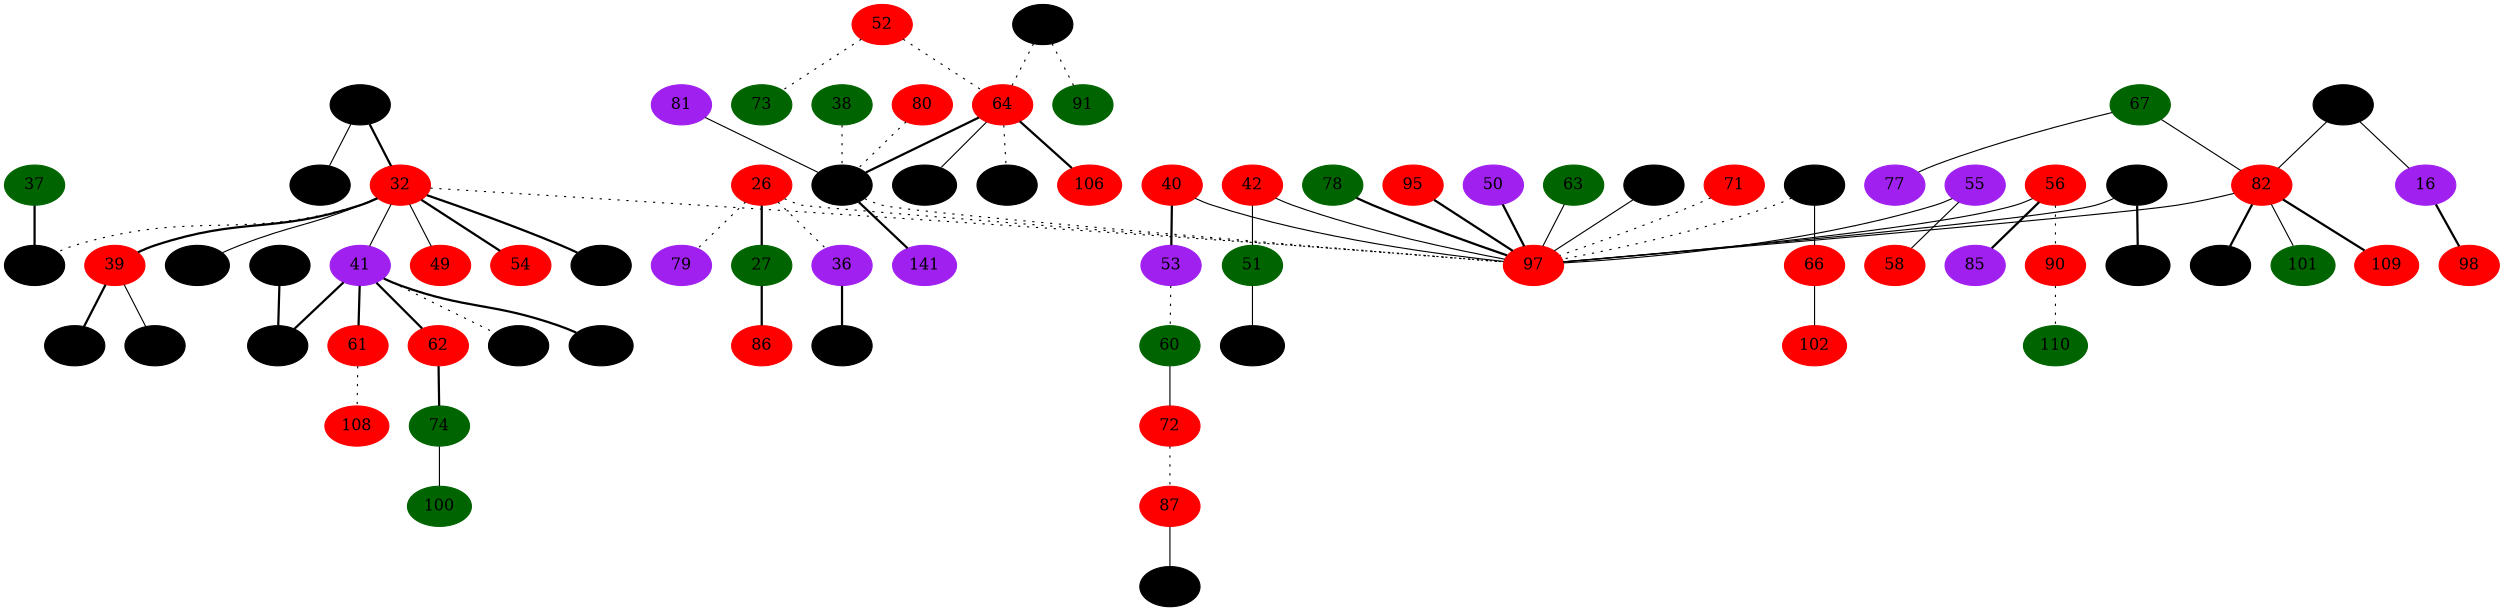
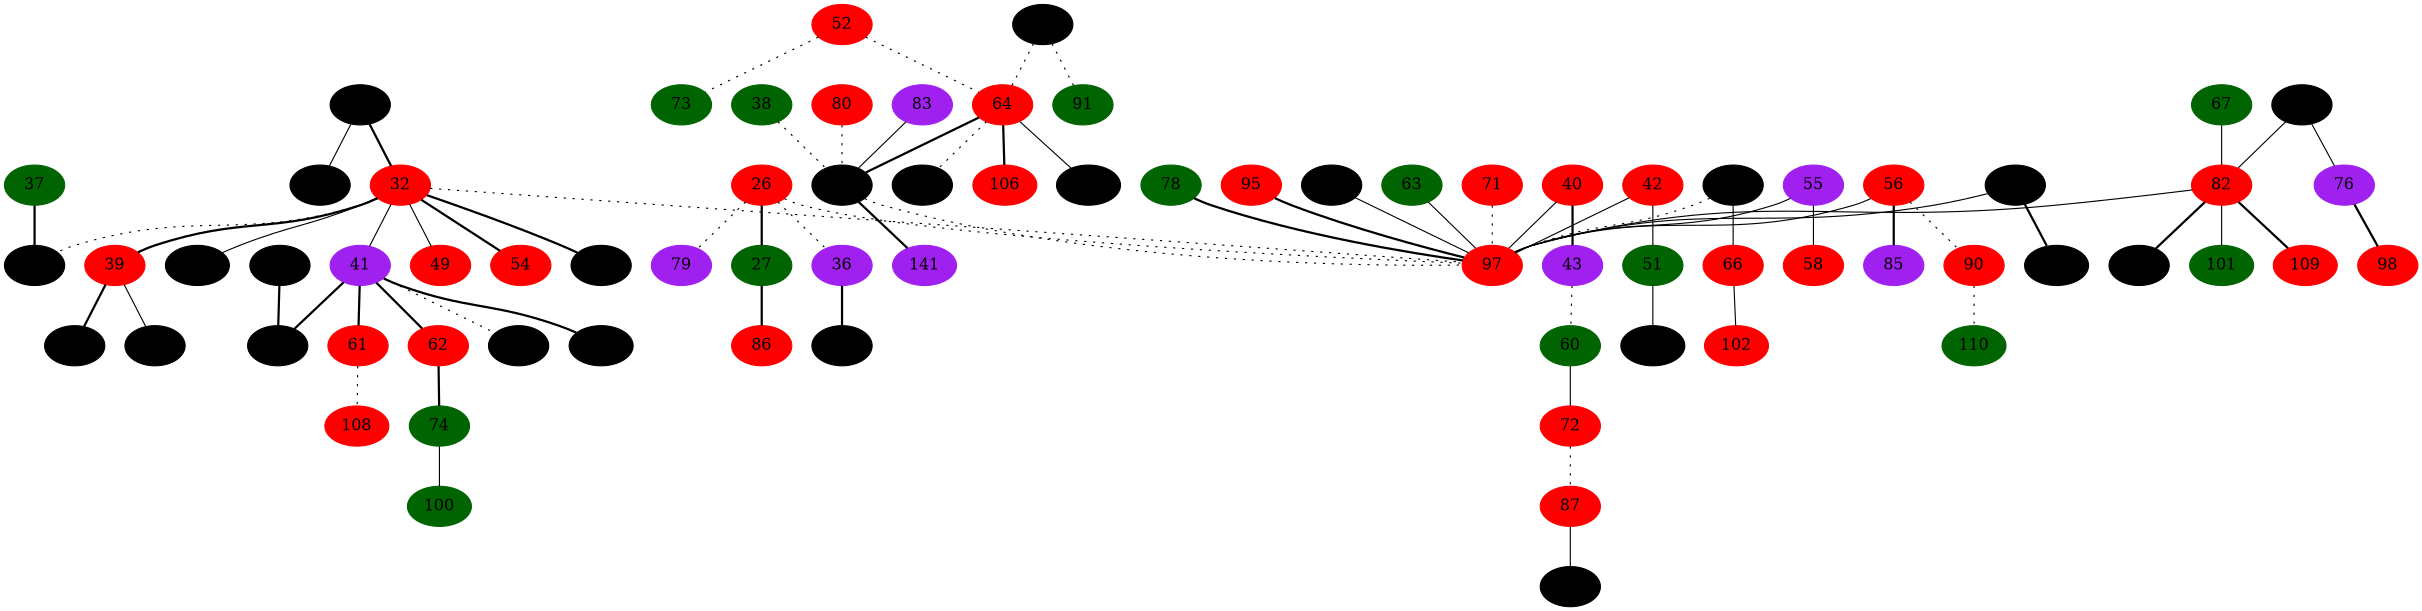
(681, 105) -> (922, 105)
(1493, 185) -> none
(1895, 185) -> none
(2426, 185) -> (2344, 185)
(1171, 265) -> (1573, 265)
